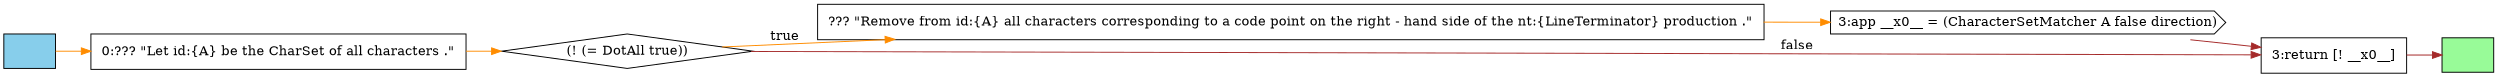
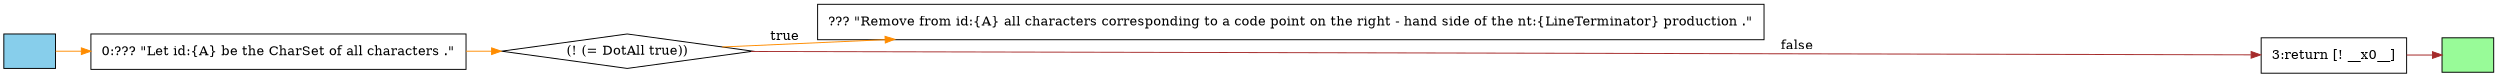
(2028, 22) -> none
